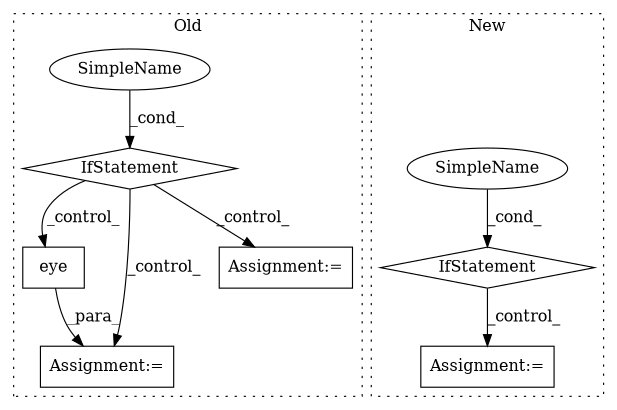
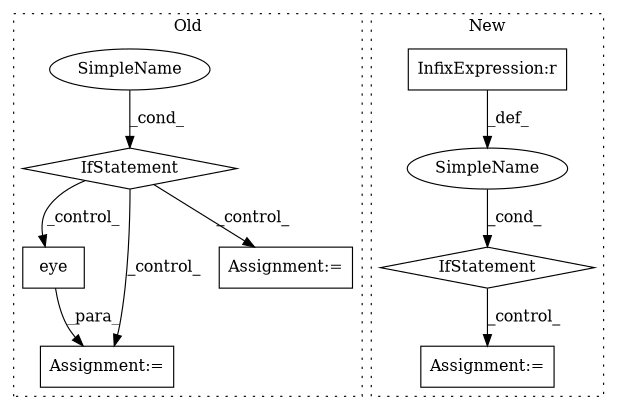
none -> (487, 69)
